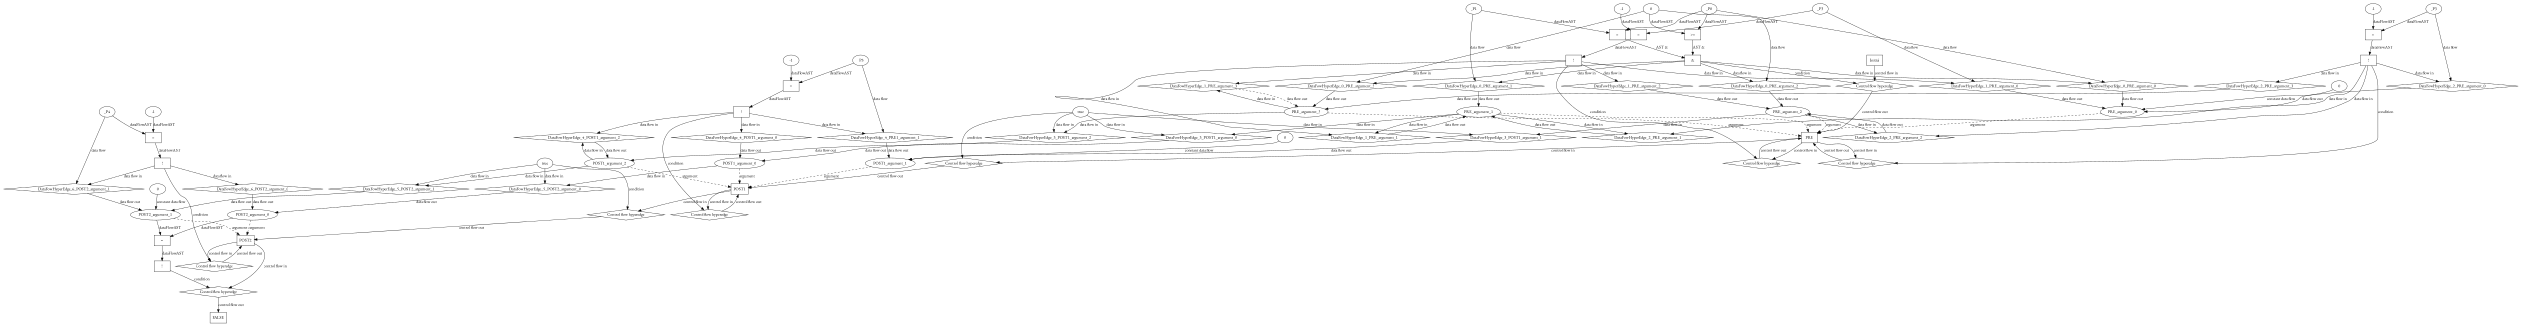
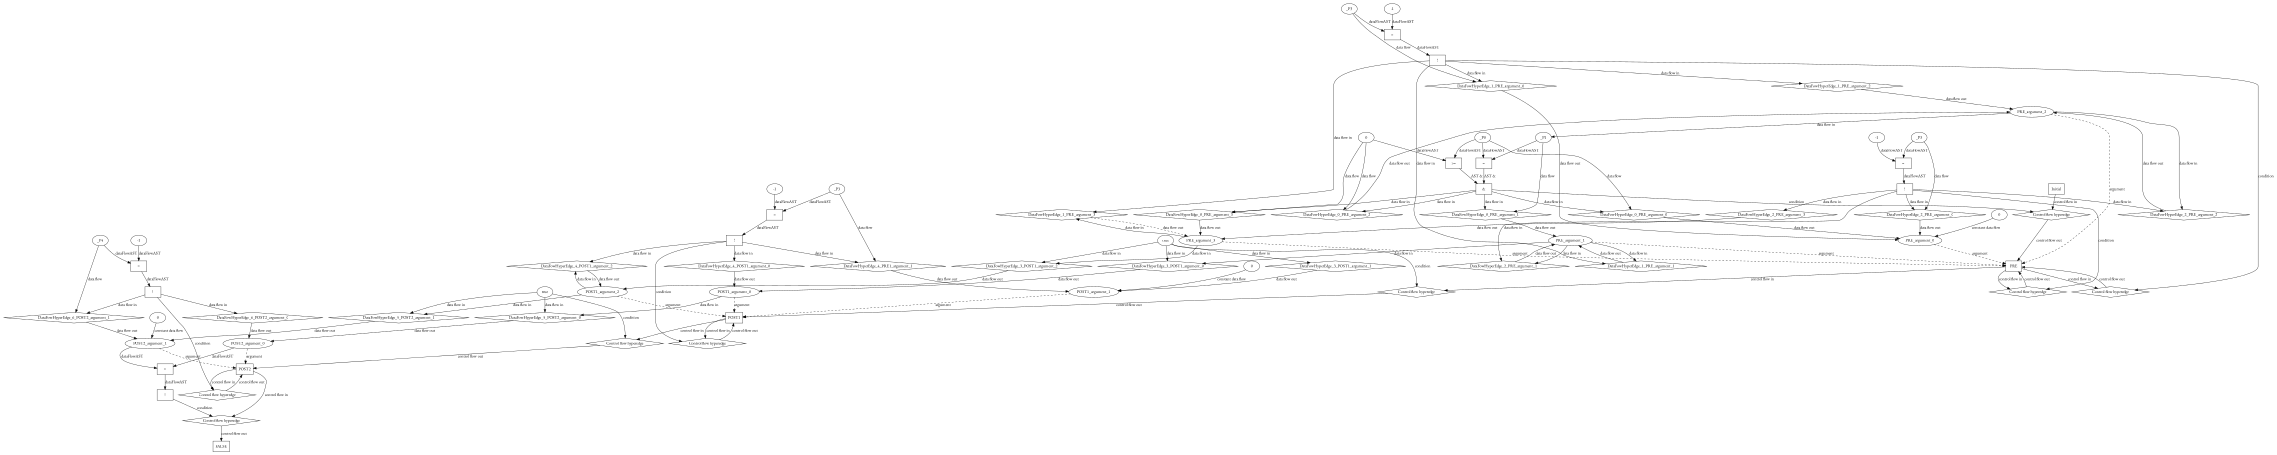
(1648, 125) -> (1782, 125)
